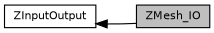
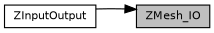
(122, 24) -> (110, 9)
